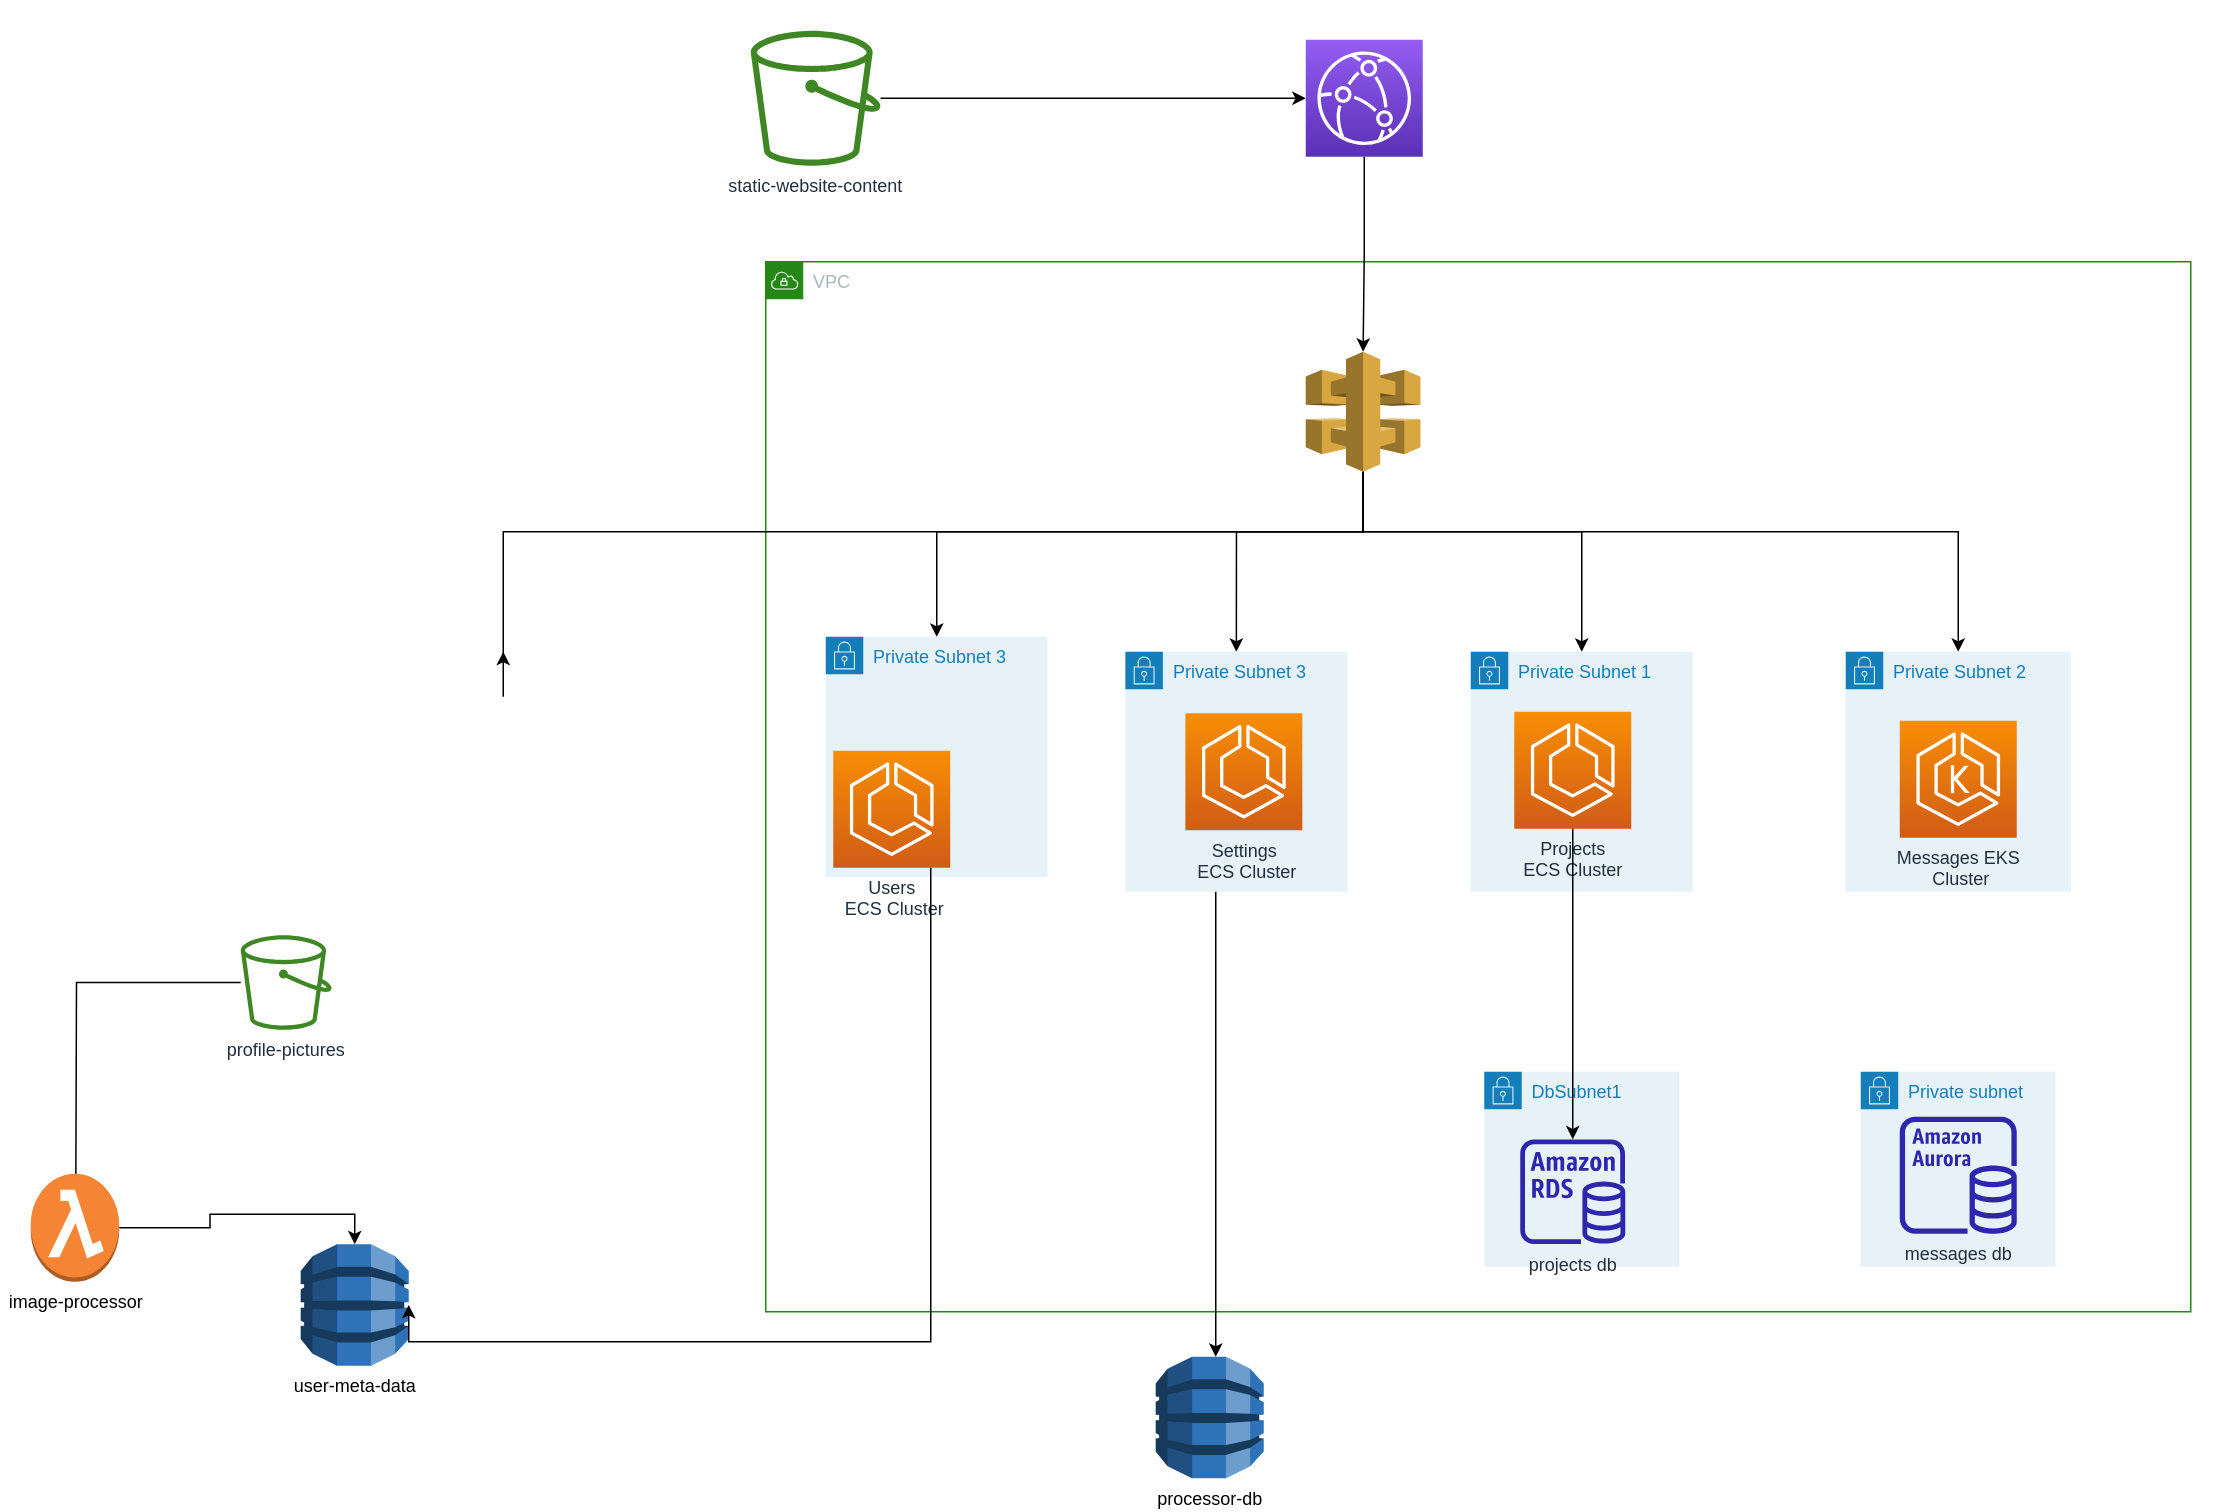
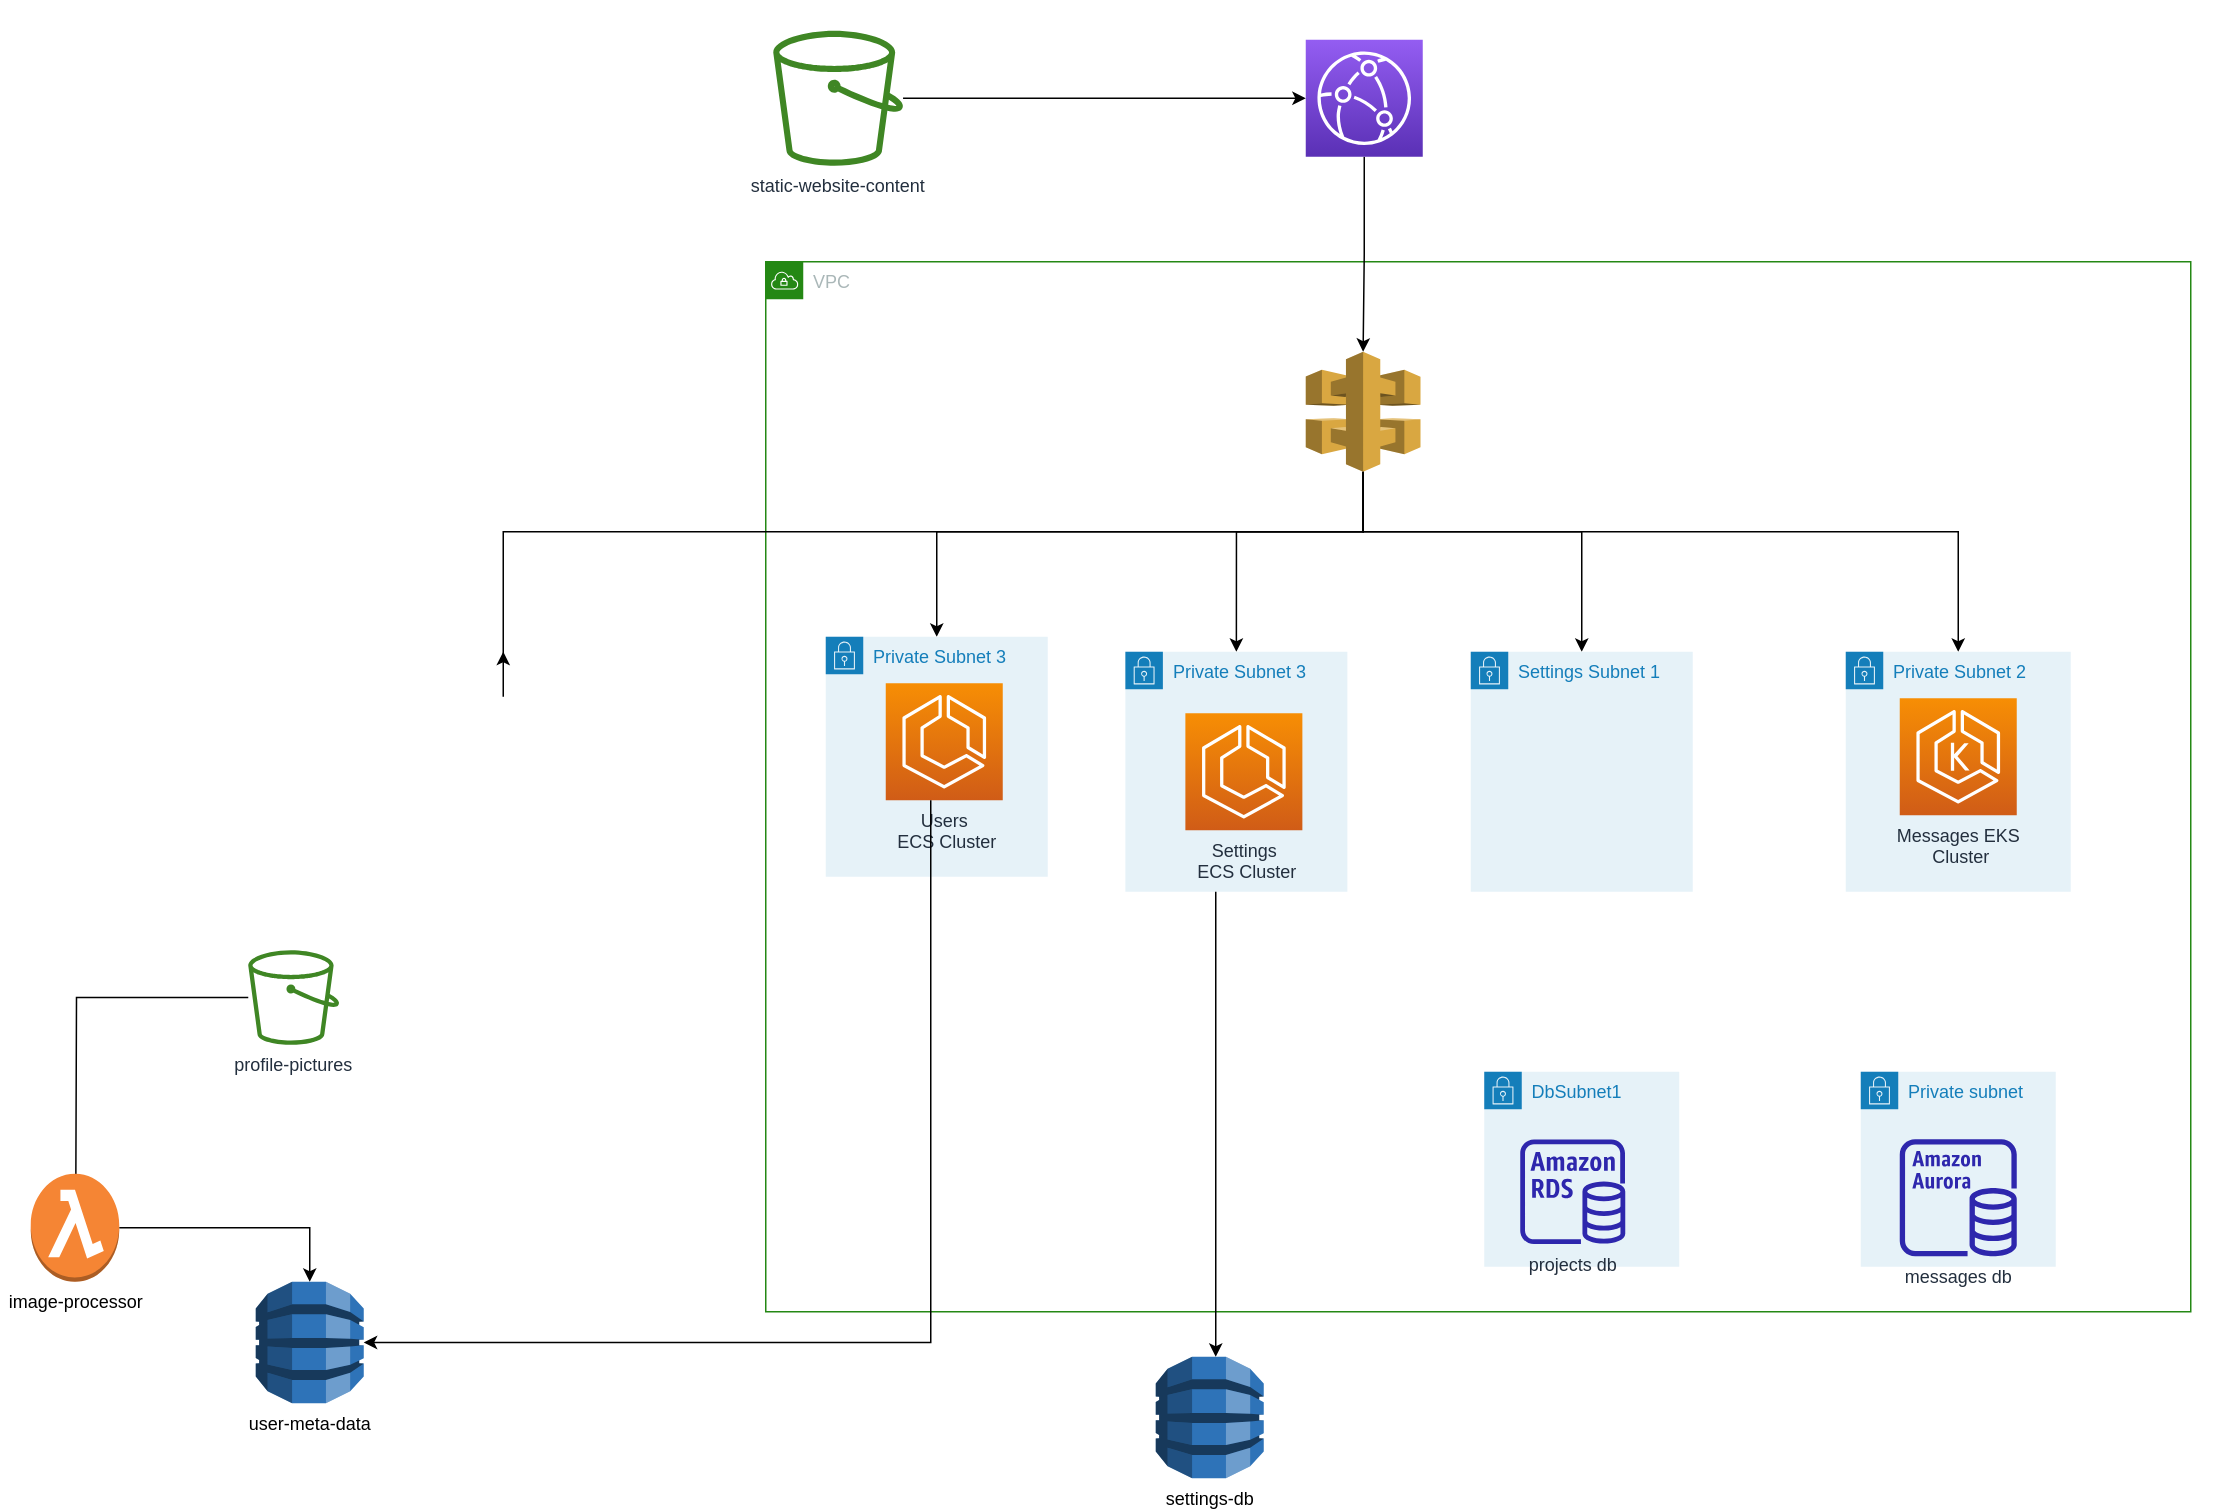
(816, 98) -> (838, 98)
(1592, 673) -> (1597, 673)
(1573, 770) -> none
(1958, 779) -> (1958, 757)
(892, 809) -> (944, 742)
(1573, 979) -> none
(286, 983) -> (294, 998)
(1958, 1175) -> (1958, 1198)
(355, 1305) -> (310, 1343)
(1211, 1500) -> (1211, 1500)
